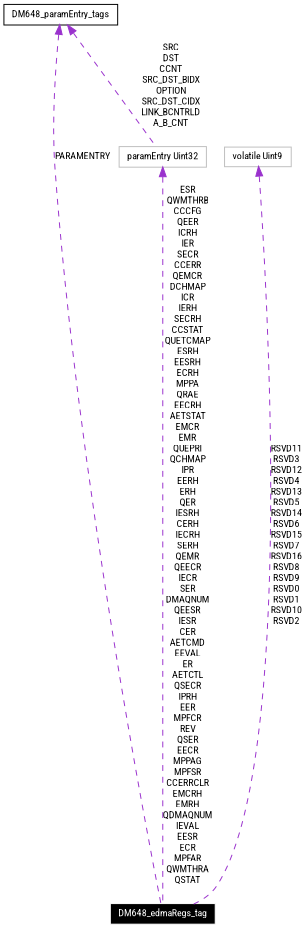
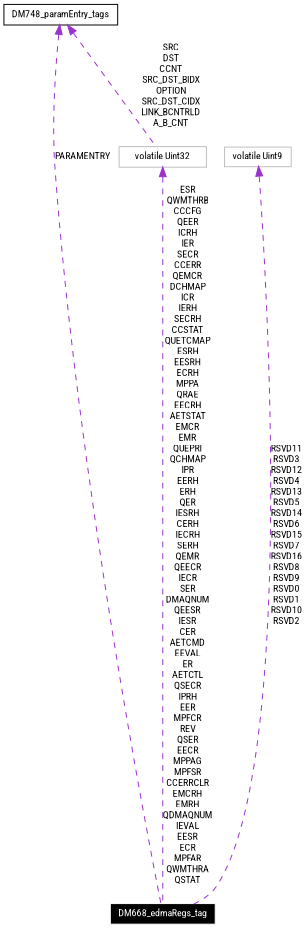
(61, 15) -> (61, 15)
(163, 157) -> (163, 157)
(163, 914) -> (163, 914)
